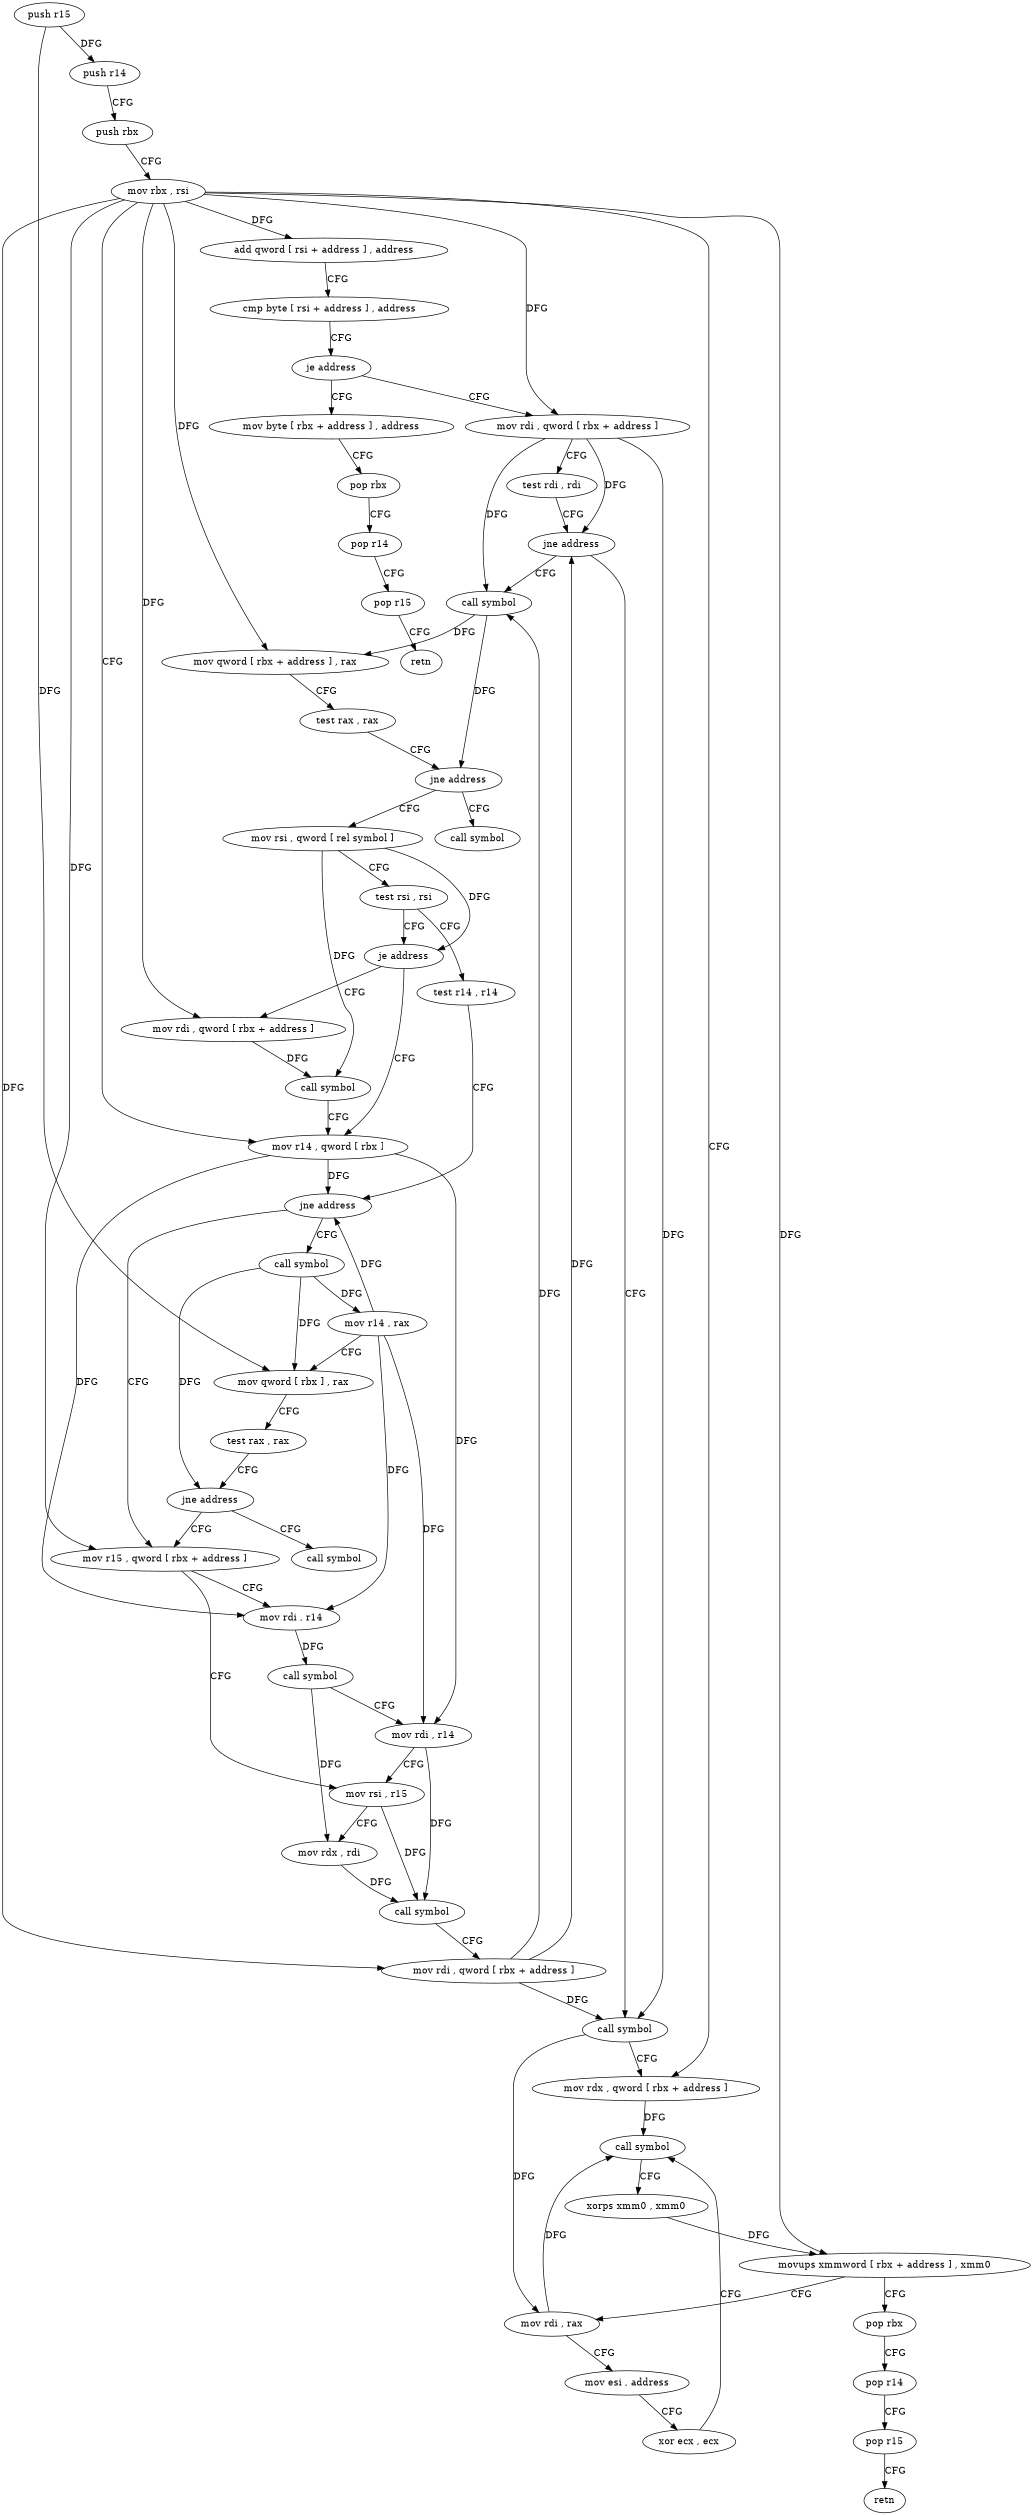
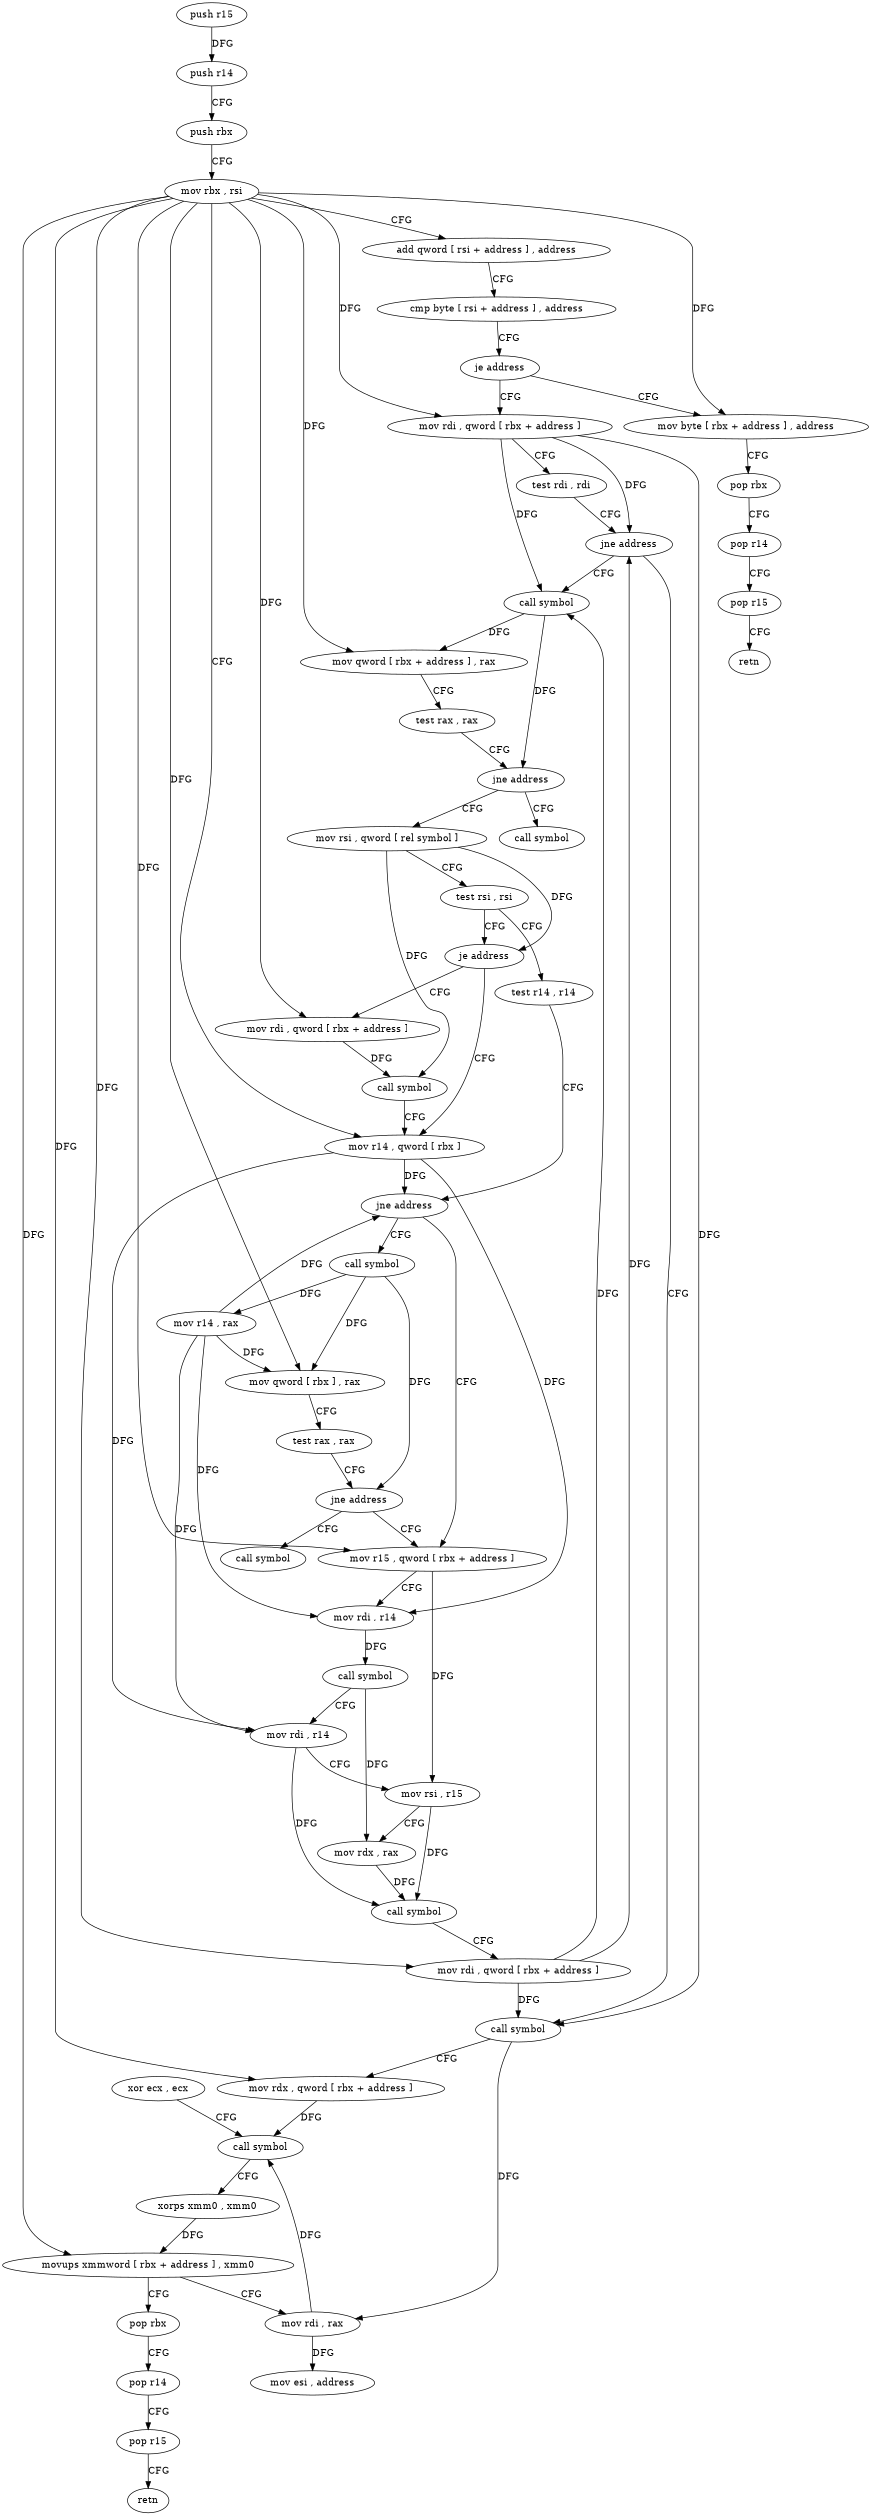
none -> (565, 211)
(263, 221) -> (402, 221)
(40, 746) -> (171, 792)
(720, 1147) -> (67, 1147)
(352, 1353) -> (254, 1353)
(221, 1677) -> (443, 1677)
(329, 1853) -> (367, 1853)
(605, 2353) -> (324, 2353)
(656, 2410) -> none
